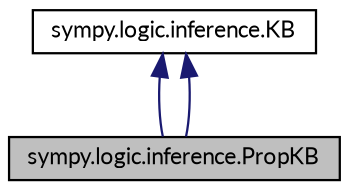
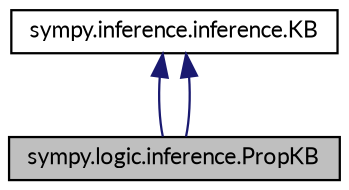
(174, 32) -> (174, 32)
